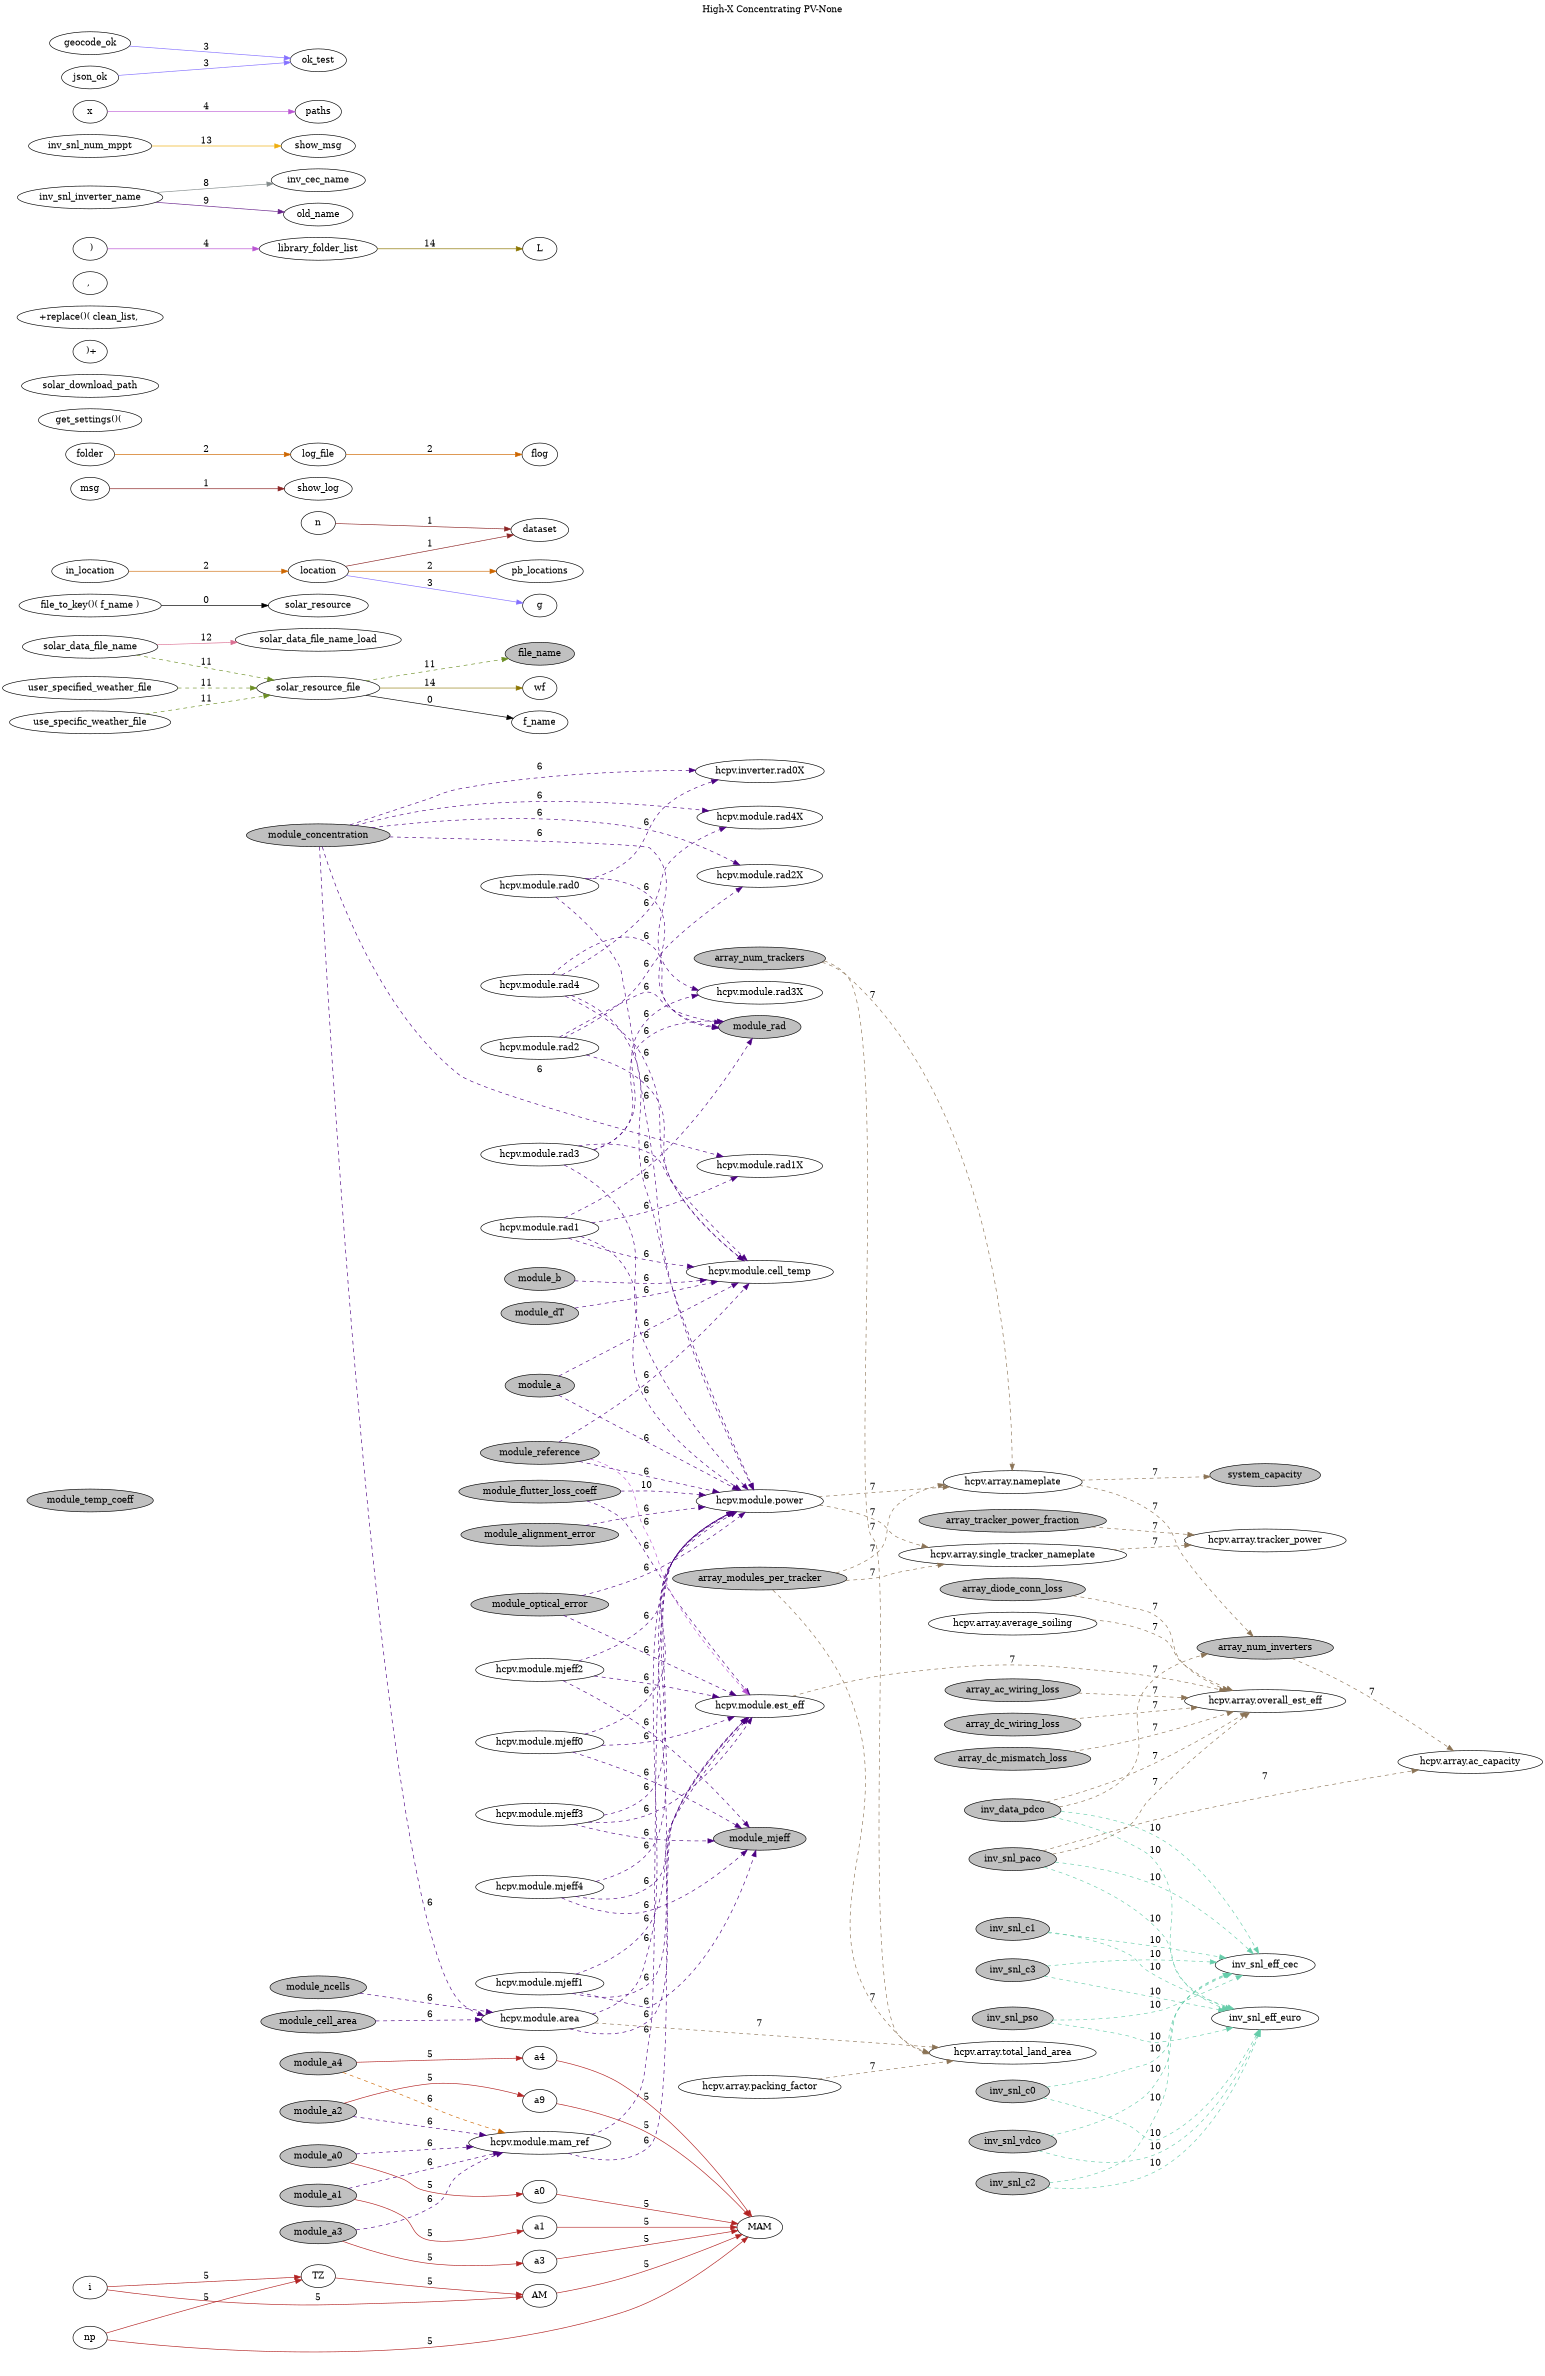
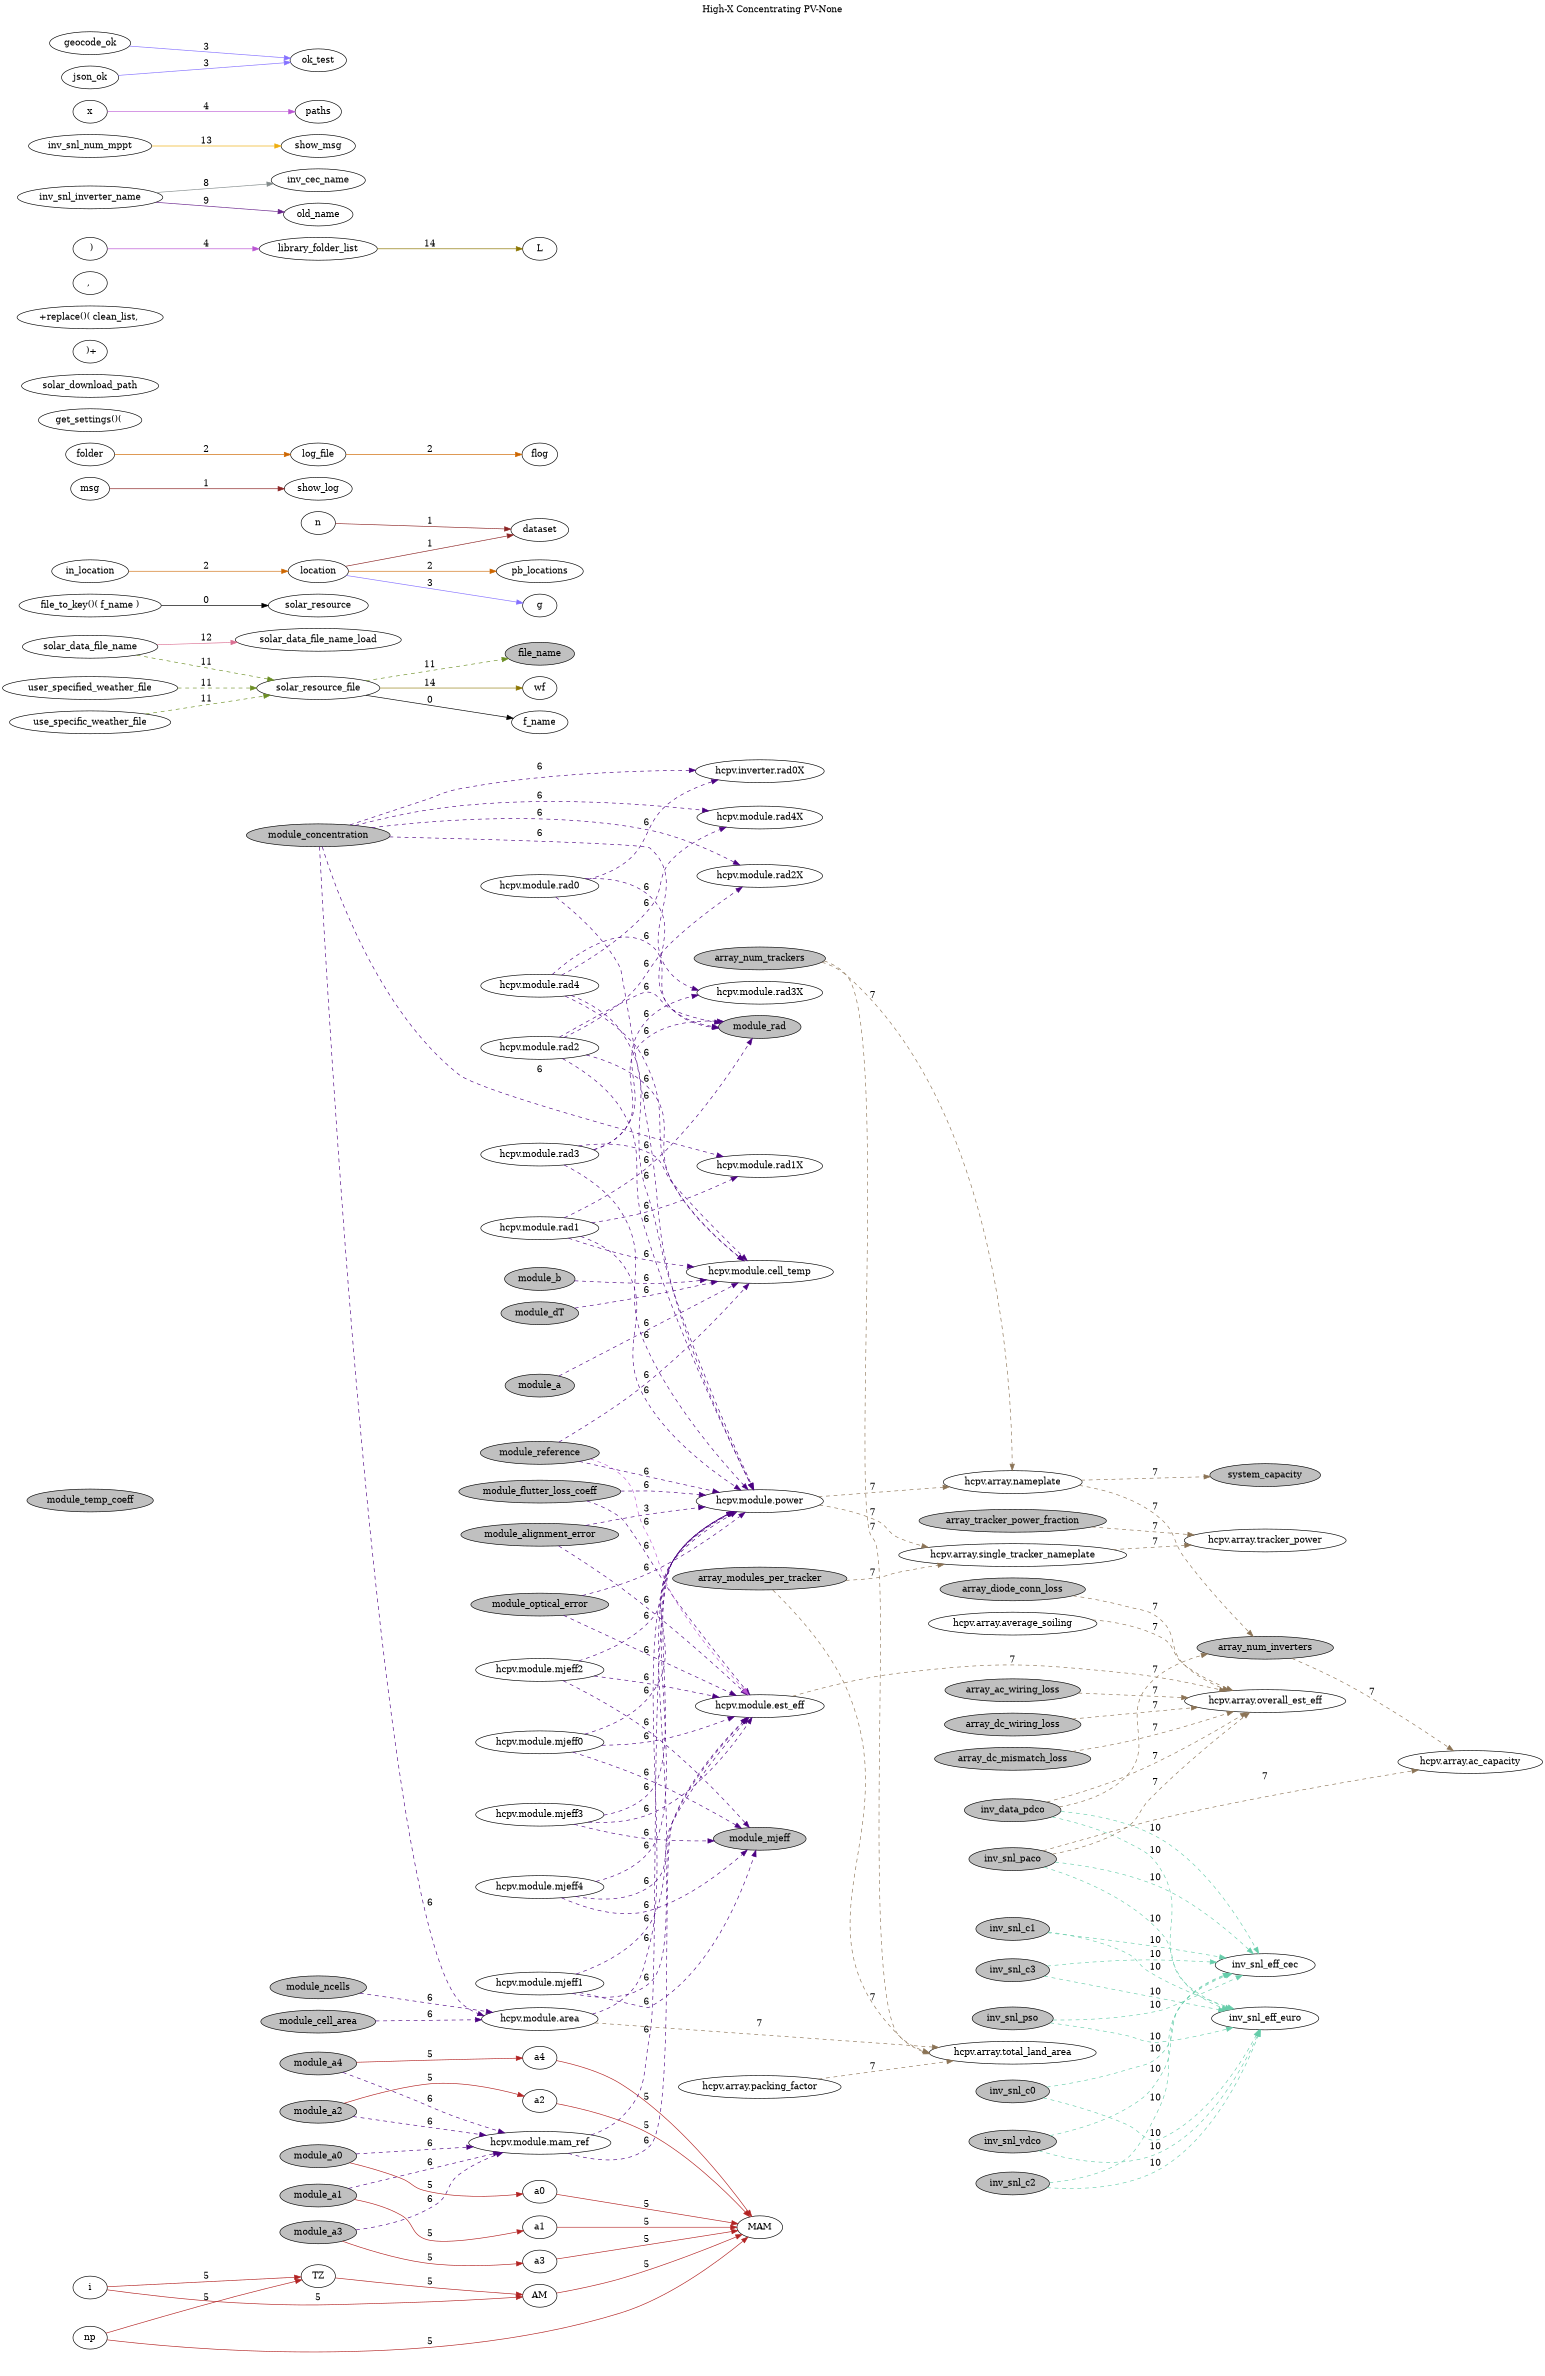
(646, 1441) -> (653, 1253)
(647, 1486) -> (647, 1486)
(647, 1509) -> (647, 1509)
(886, 1536) -> none
(667, 1903) -> (650, 1610)
(540, 2101) -> (540, 2101)
(420, 2102) -> (420, 2102)
